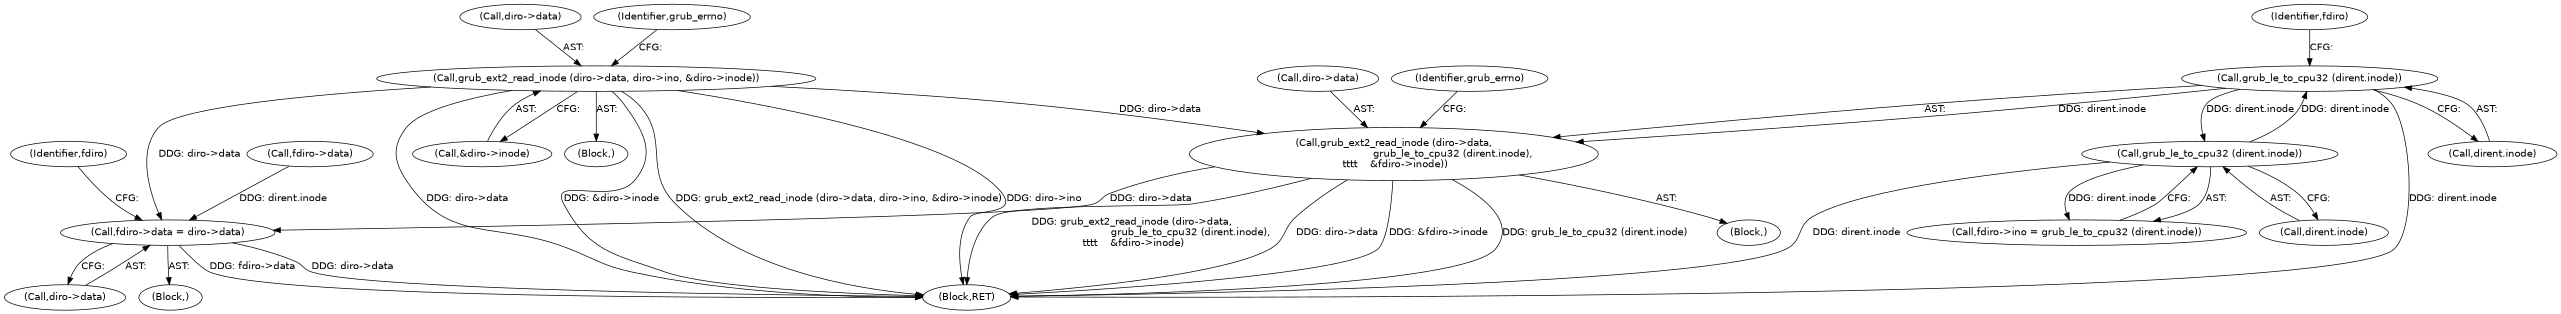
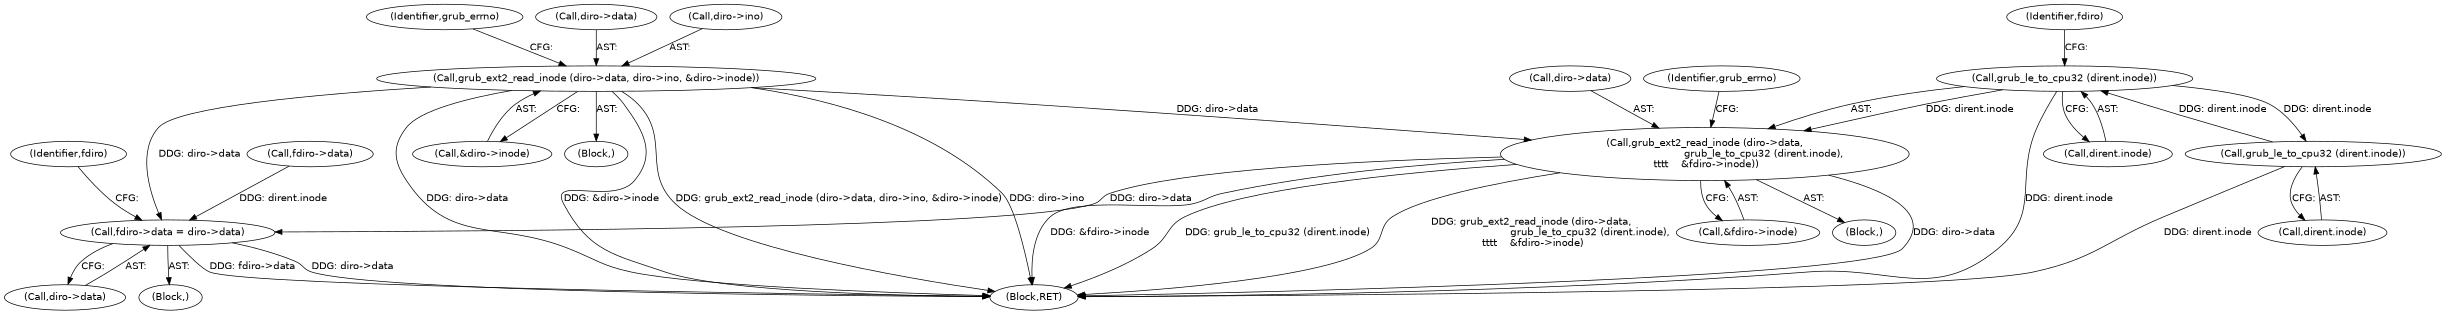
none -> (726, 17)
none -> (1748, 233)
(2077, 233) -> none
